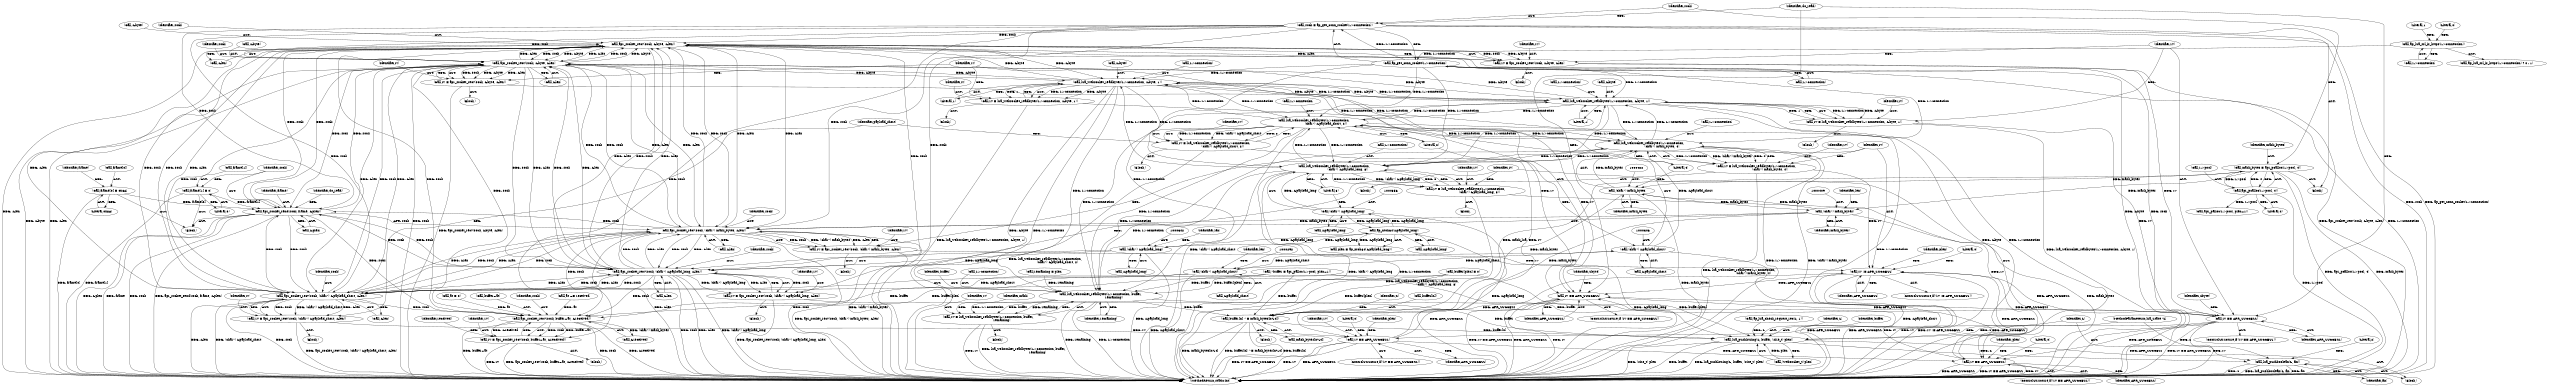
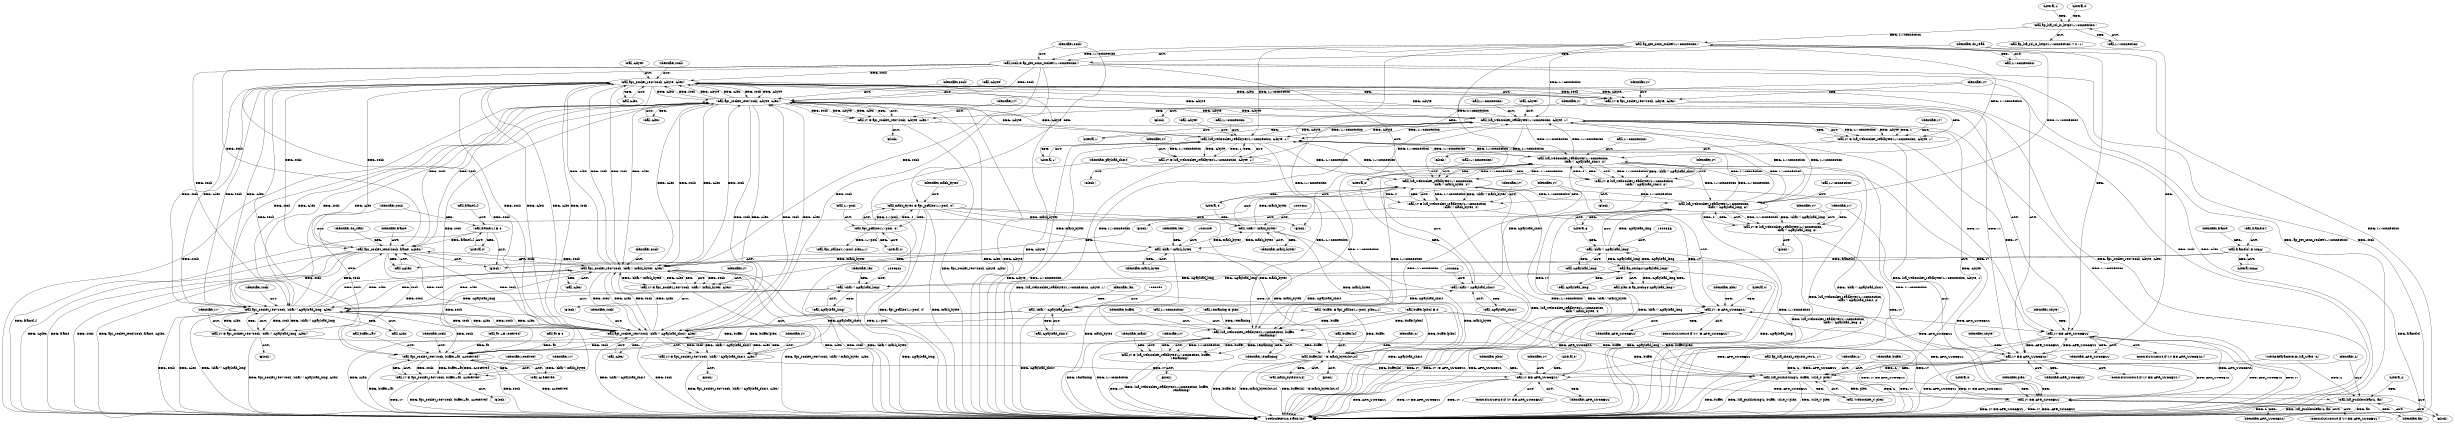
(1397, 35) -> none
(188, 204) -> (1731, 260)
(1515, 240) -> (1273, 278)
none -> (1675, 280)
